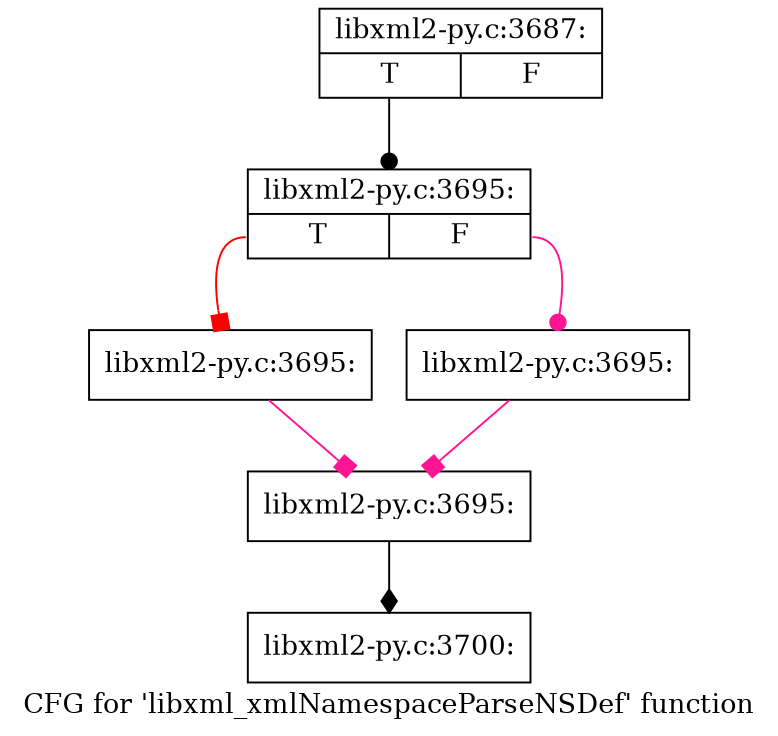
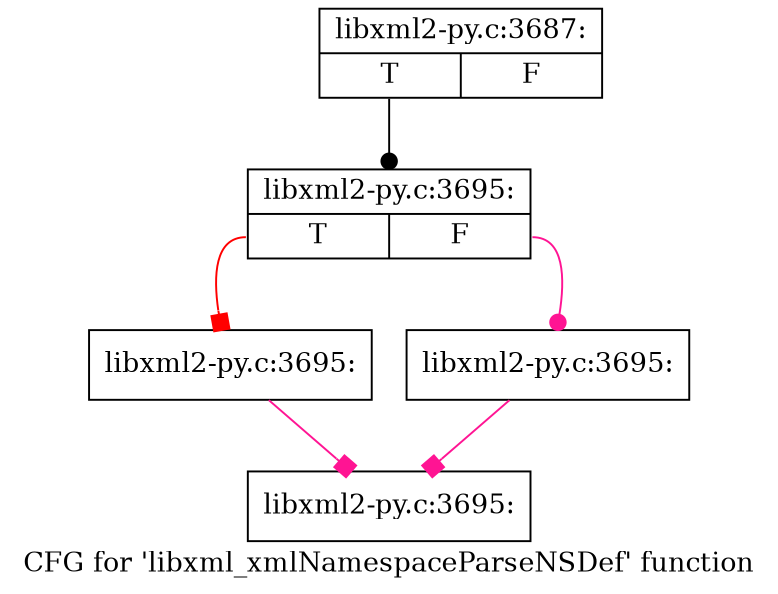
(389, 648) -> none
